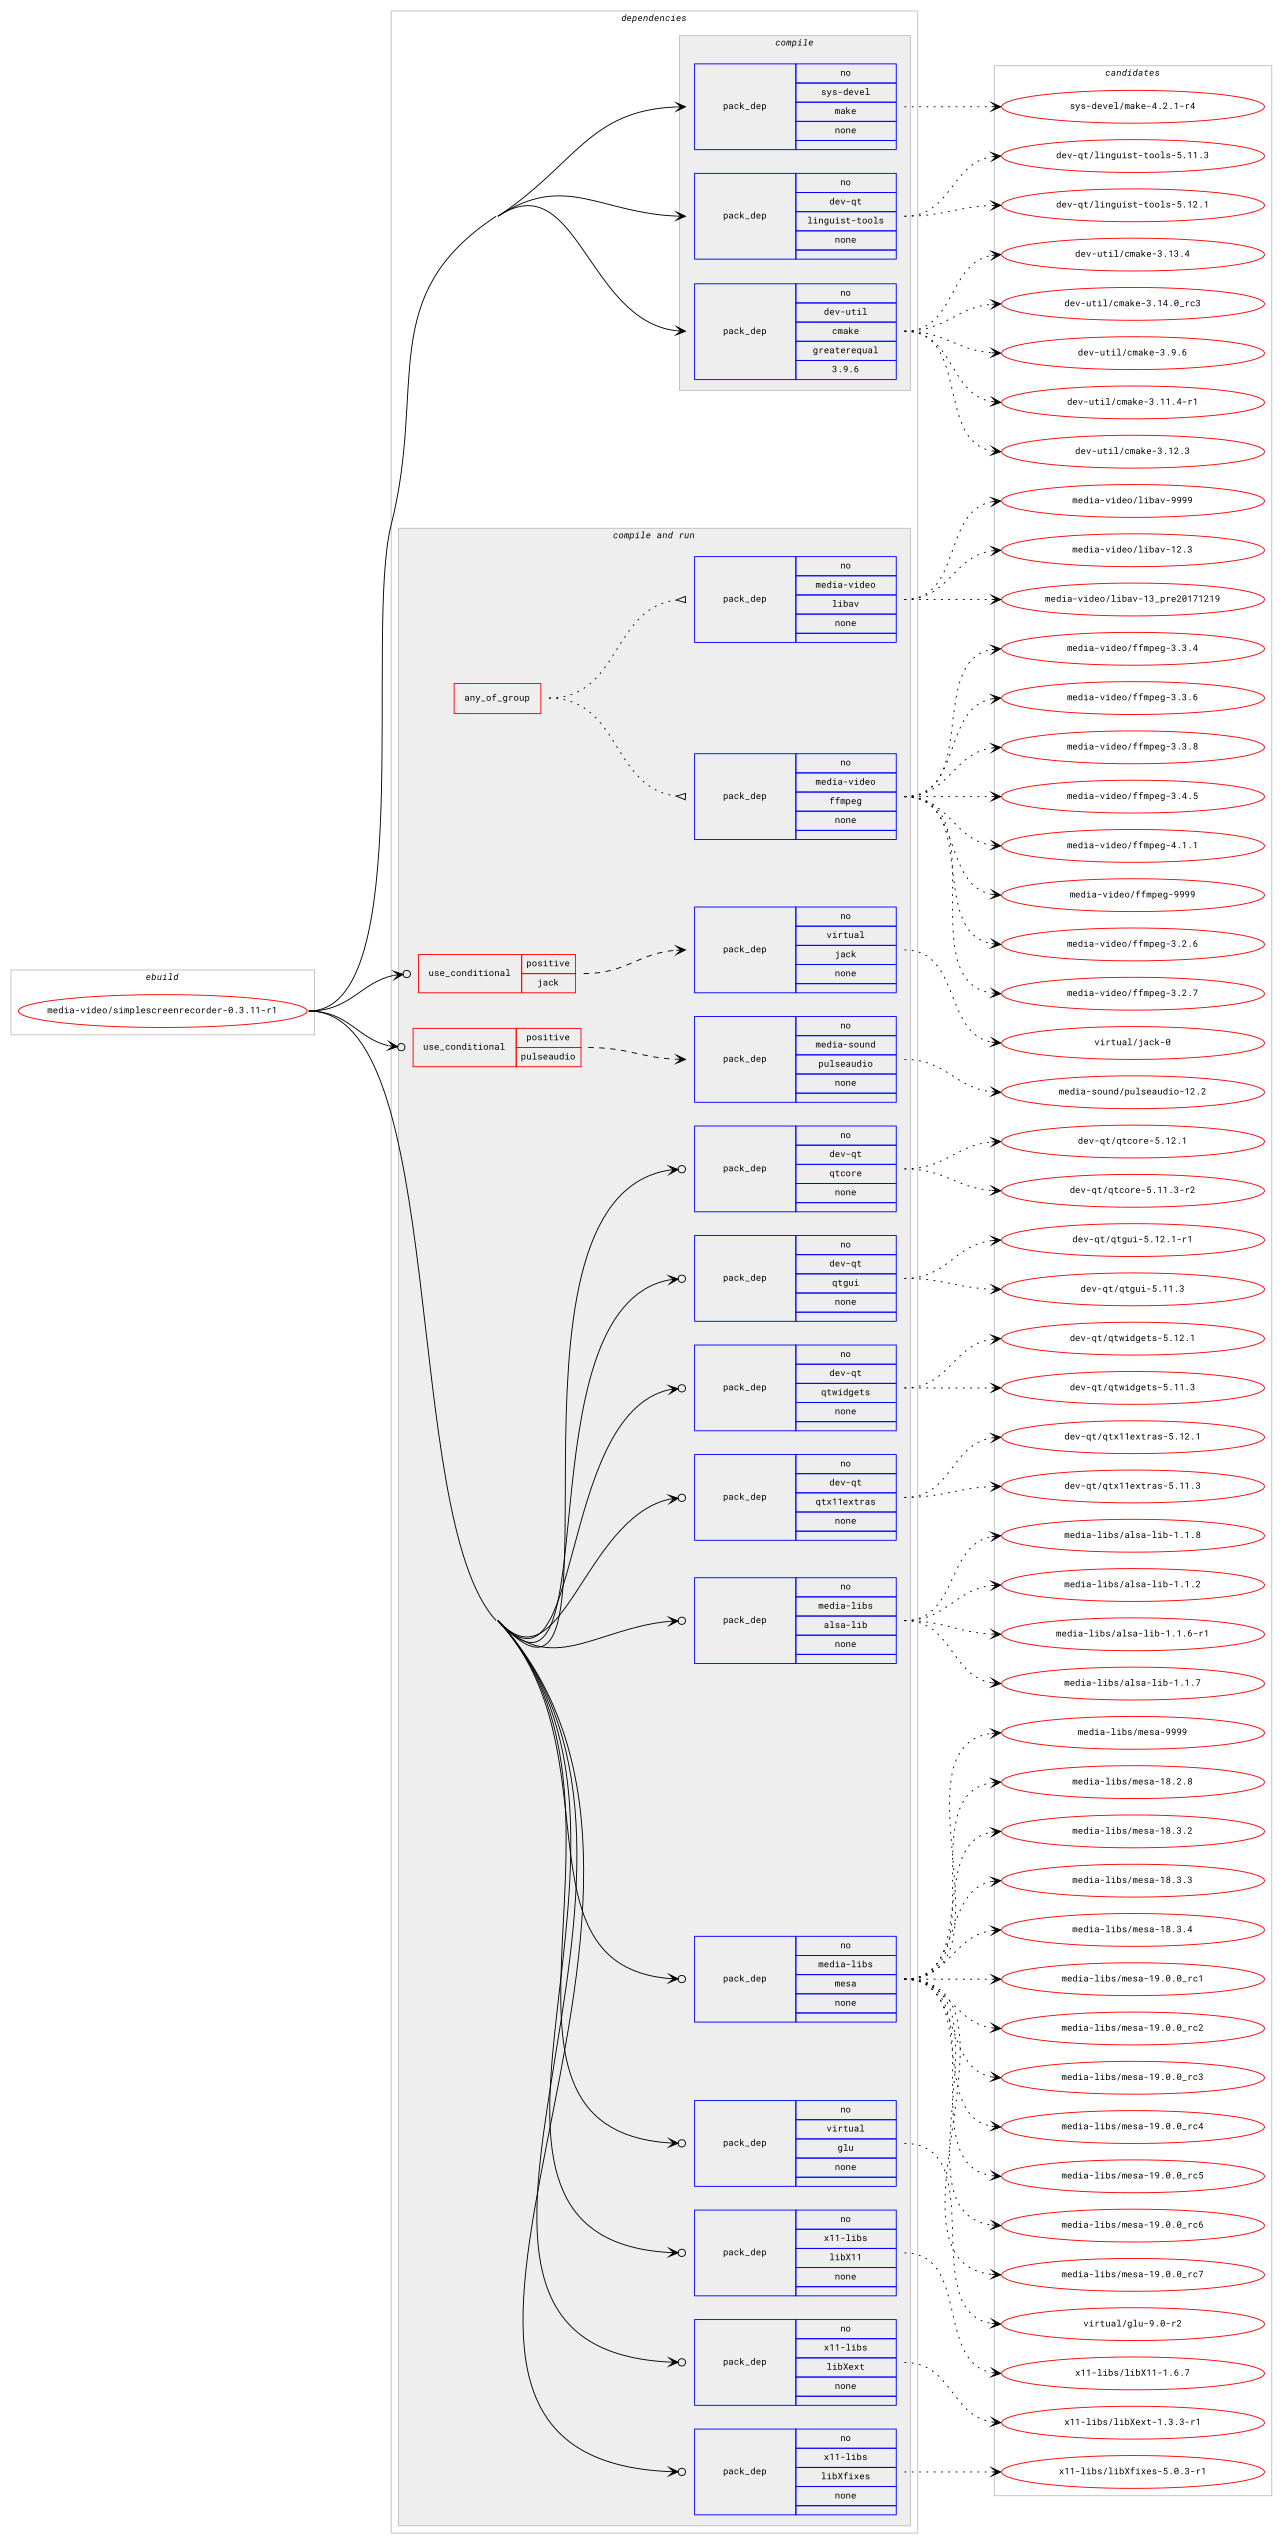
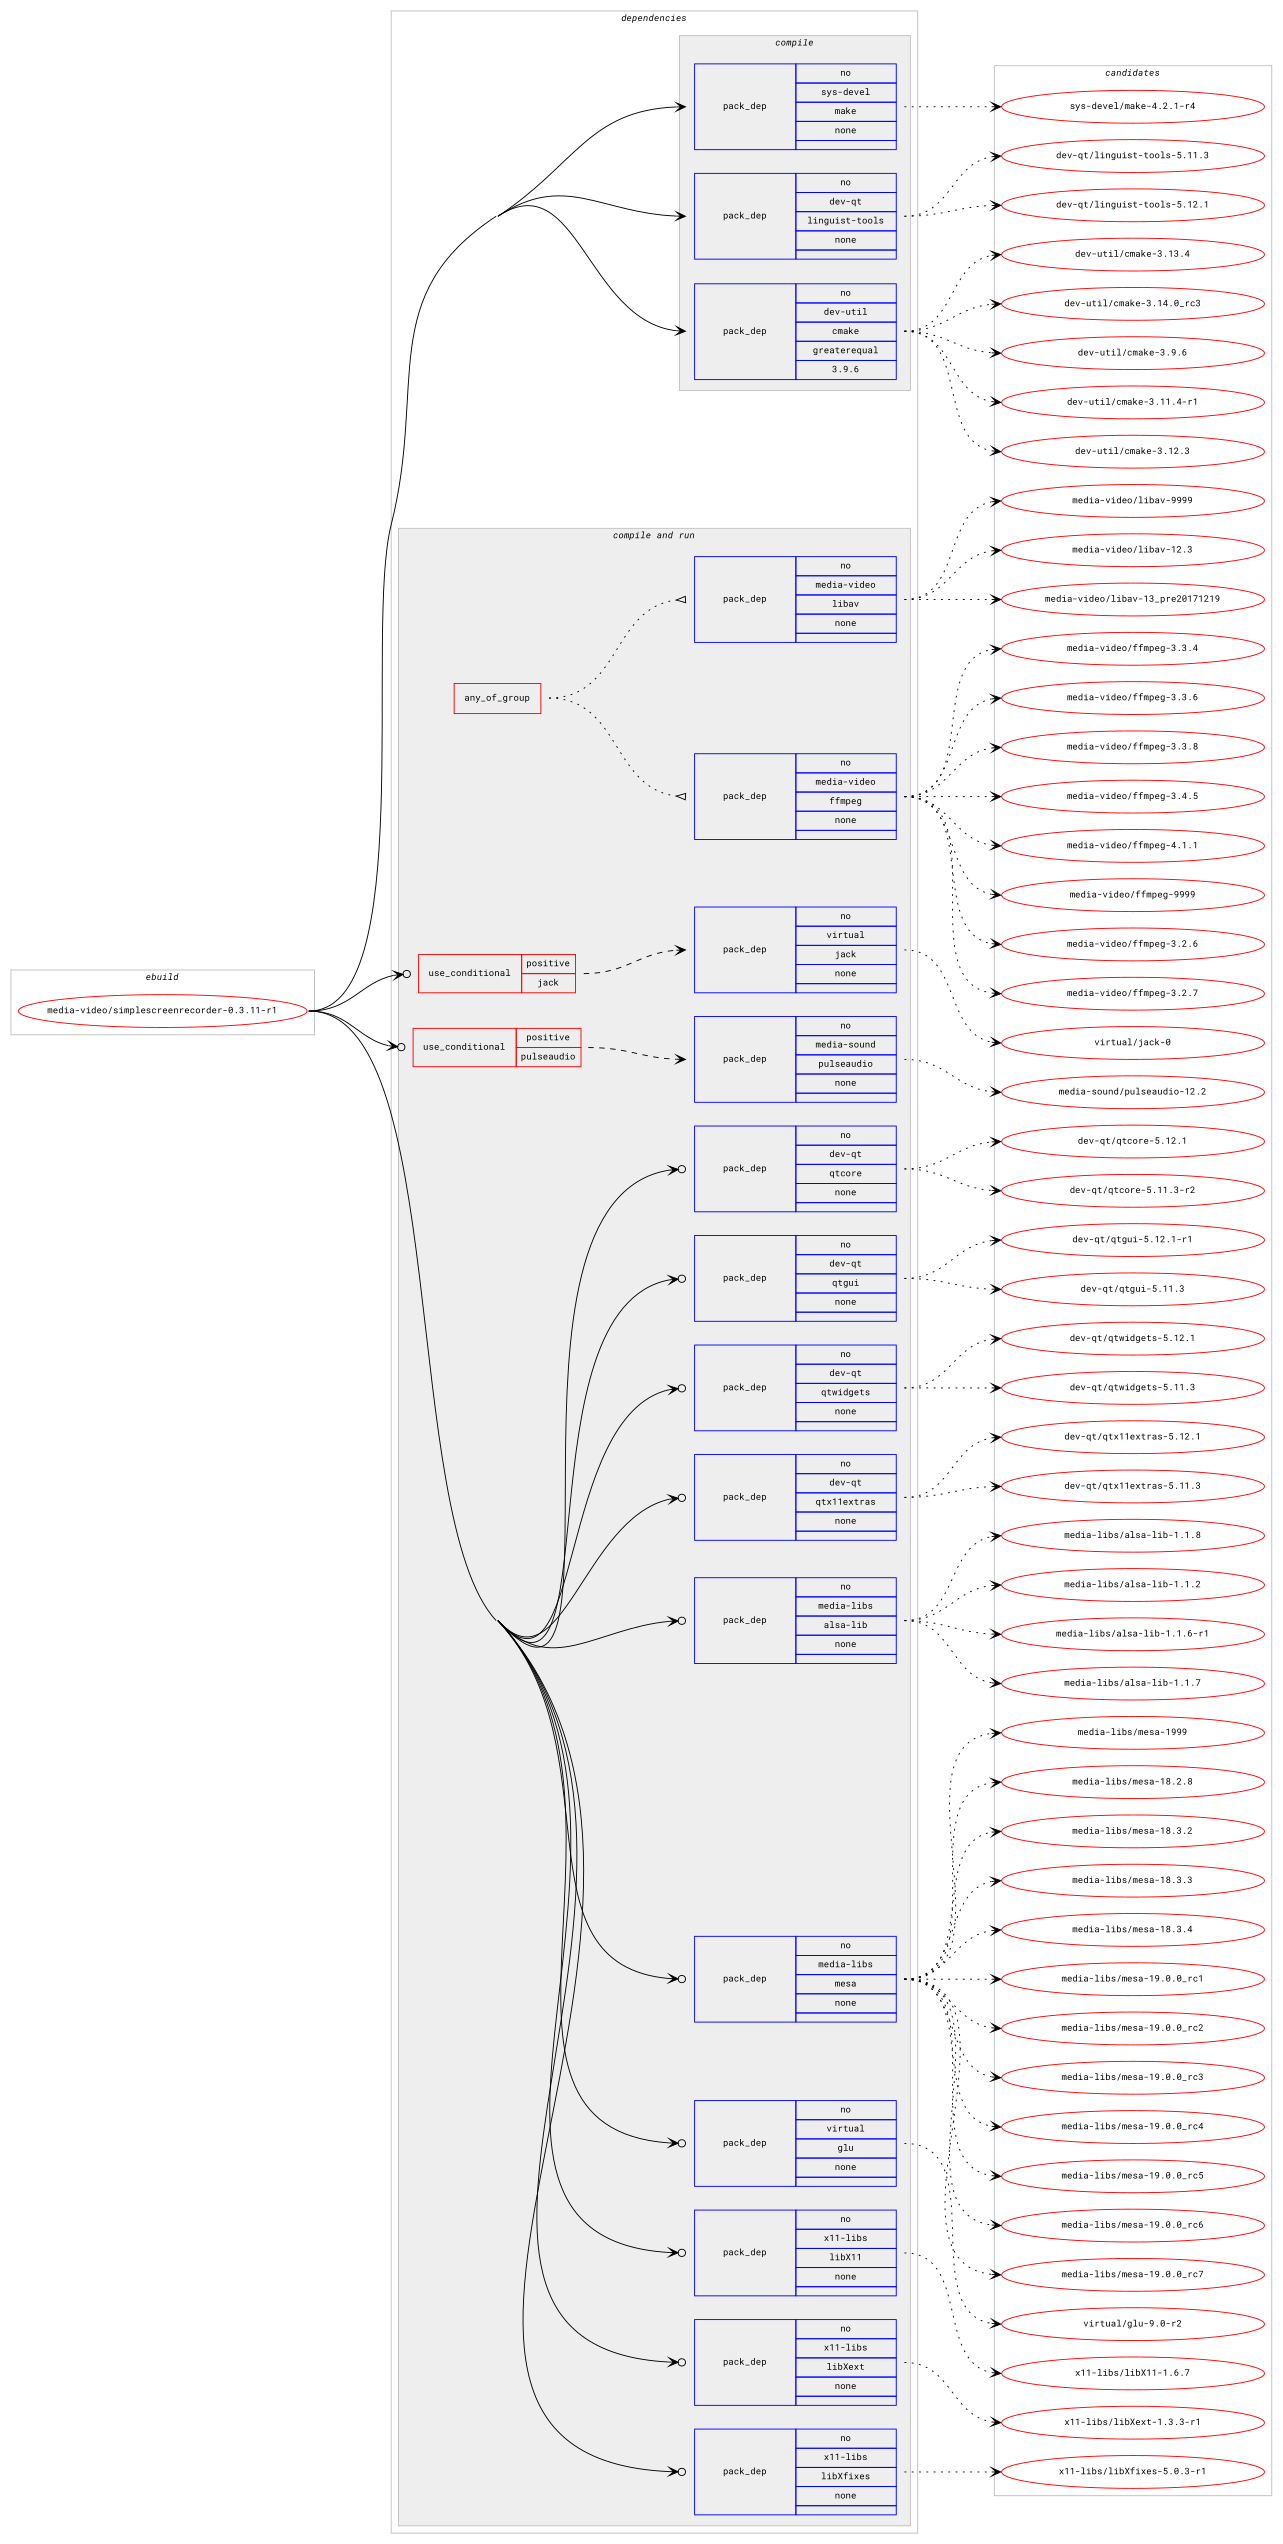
(1133, 1733) -> (1133, 1733)
